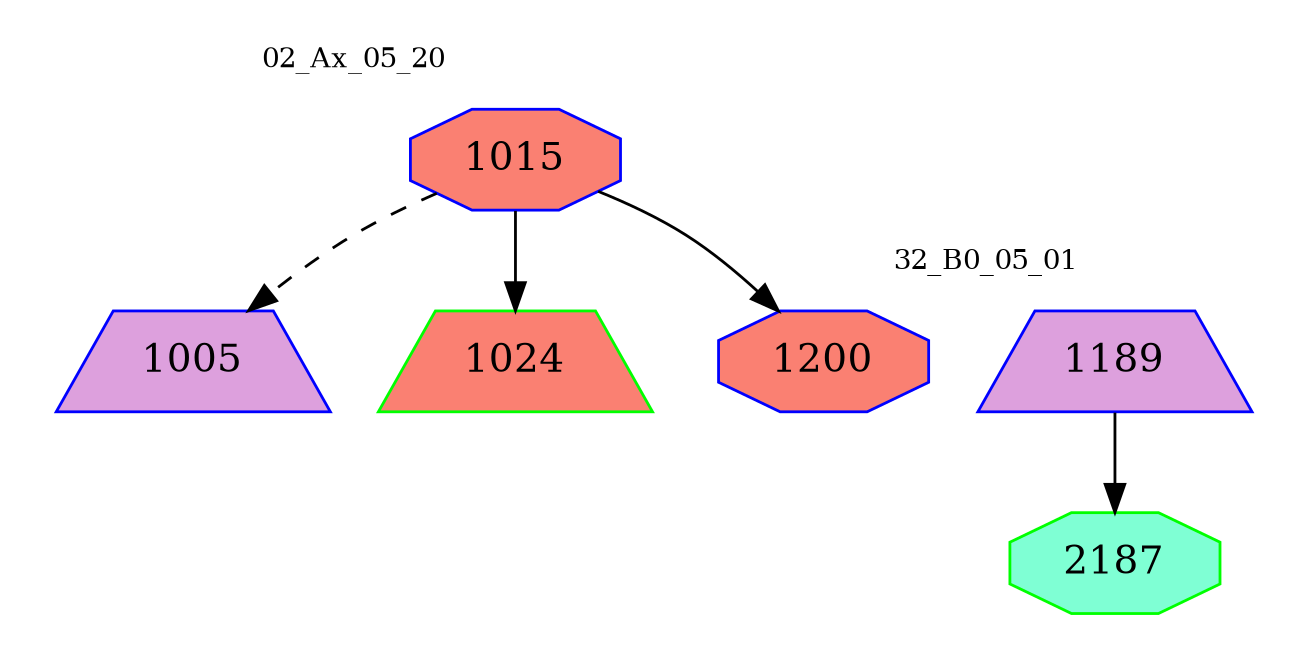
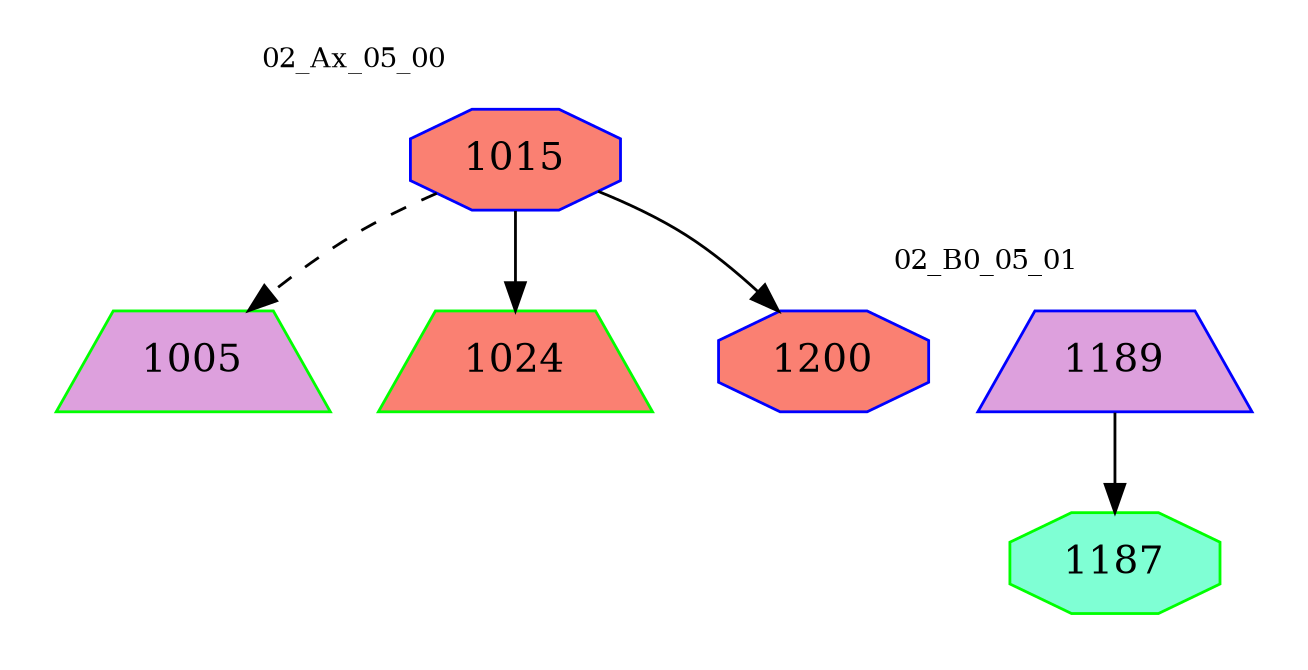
(354, 60) -> (354, 60)
(986, 262) -> (986, 262)
(193, 361) -> (193, 361)
(1115, 563) -> (1115, 563)
